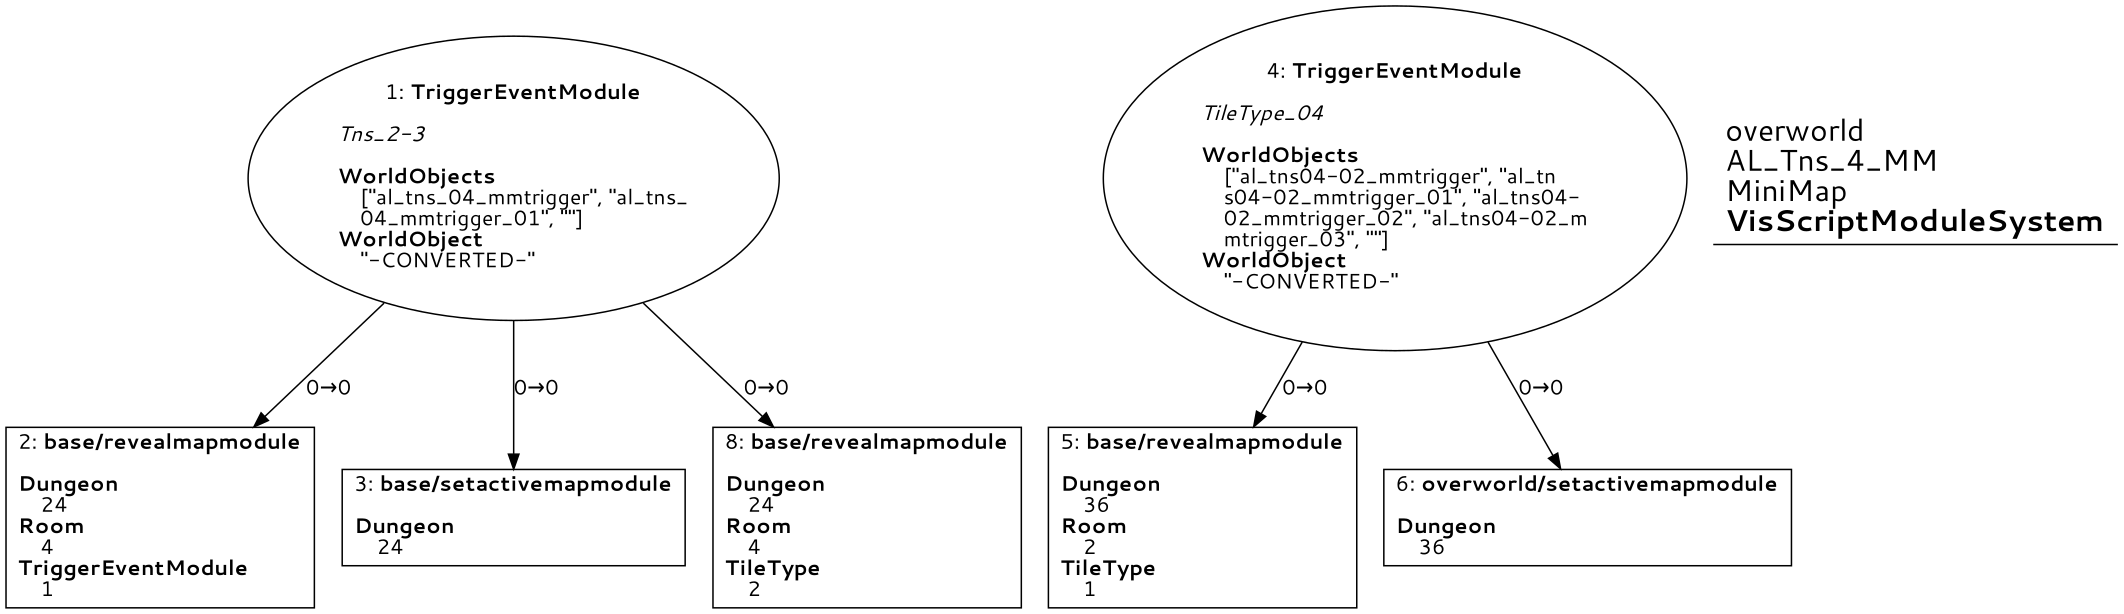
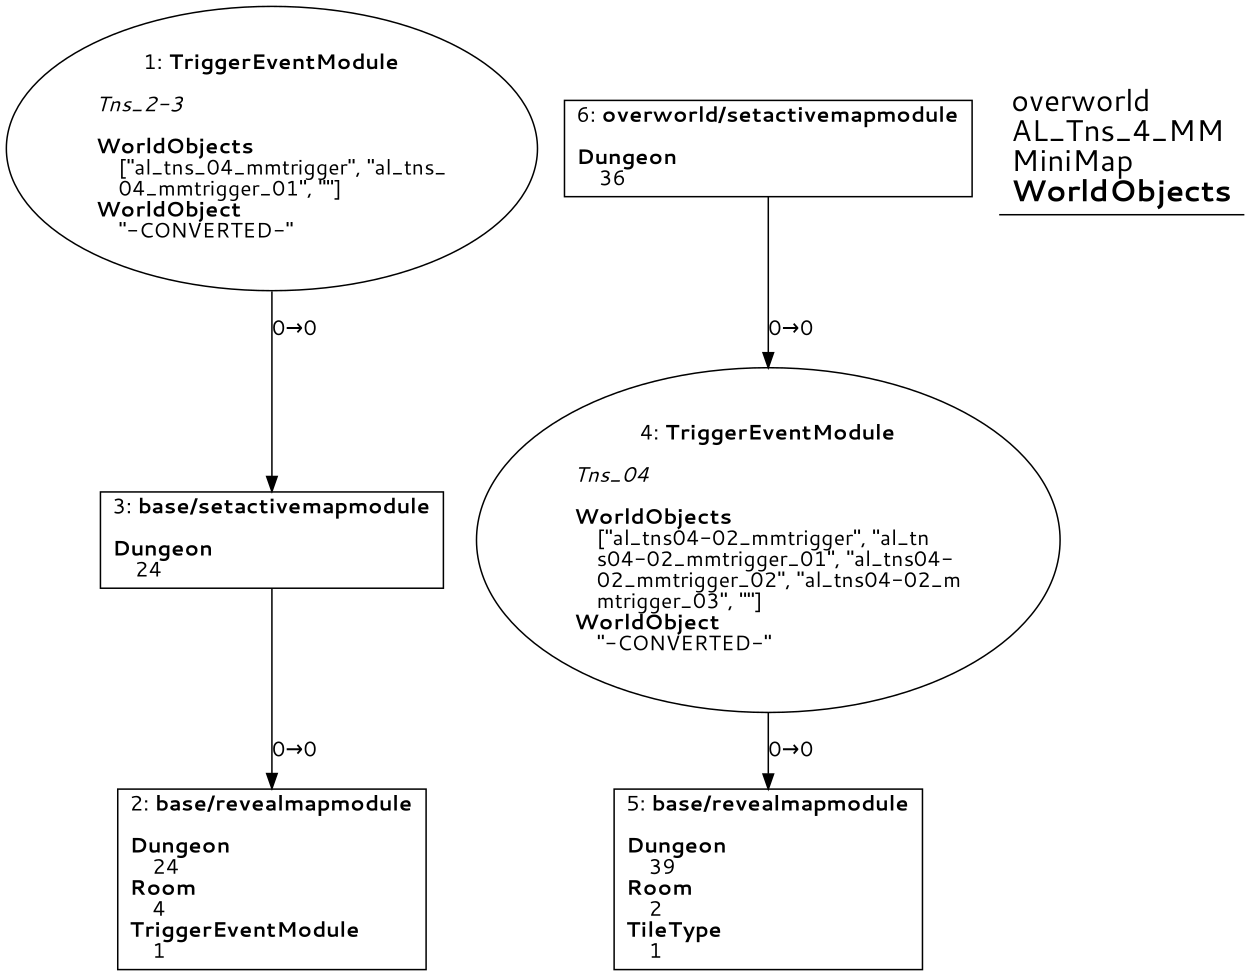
(1263, 114) -> (612, 475)
(1916, 222) -> (1122, 192)
(324, 360) -> (272, 681)
(1521, 399) -> (768, 275)
(1086, 506) -> (652, 867)
(867, 518) -> none
